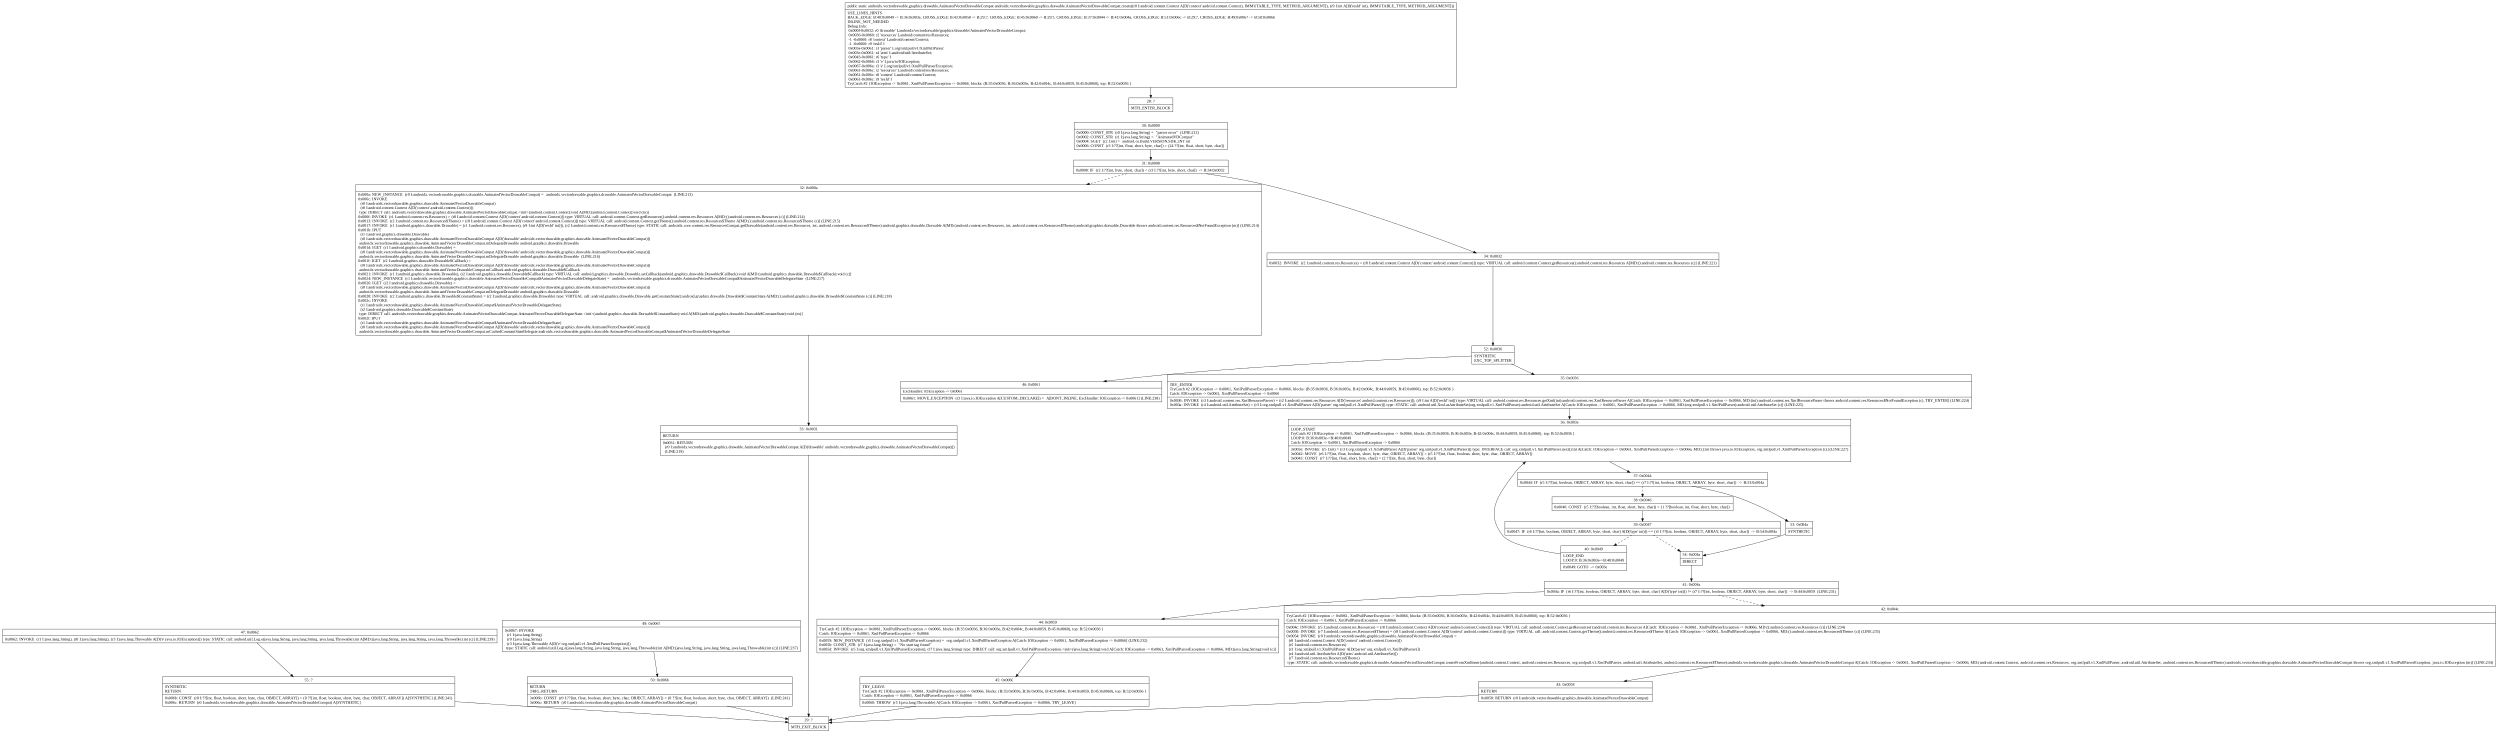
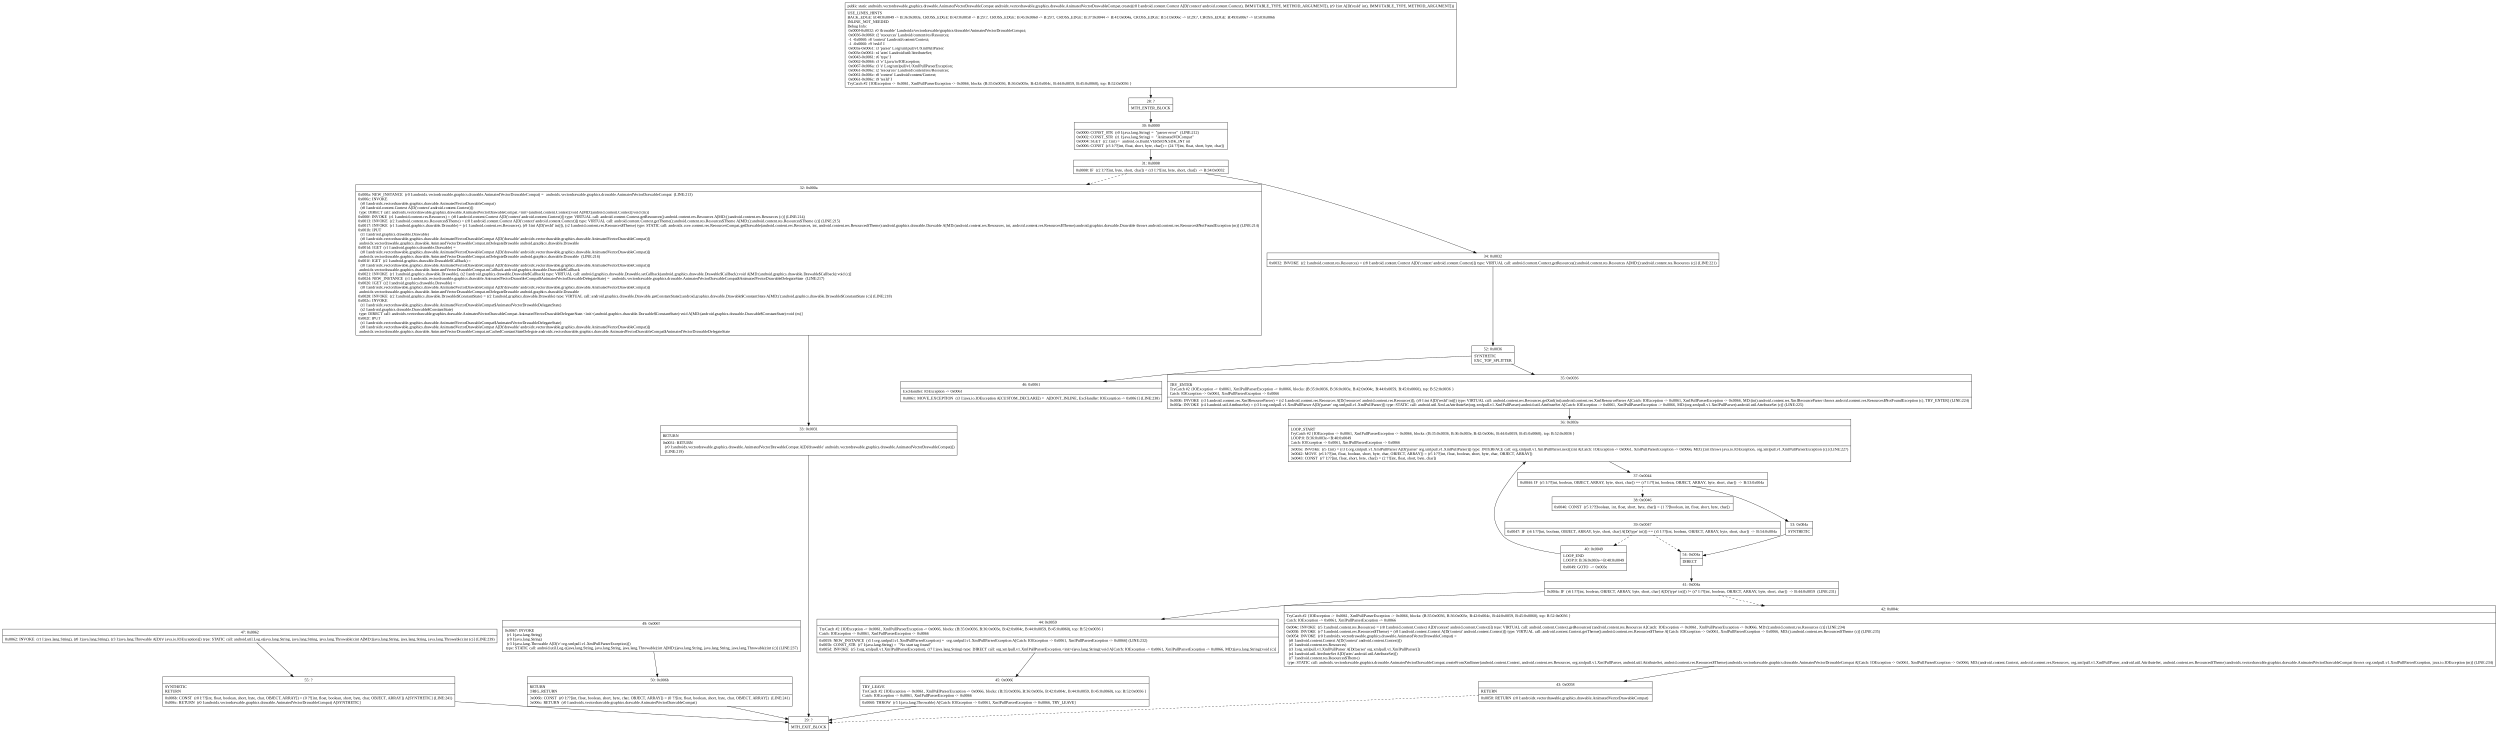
none -> (1151, 116)
(1643, 515) -> none
(1155, 709) -> (1155, 709)
